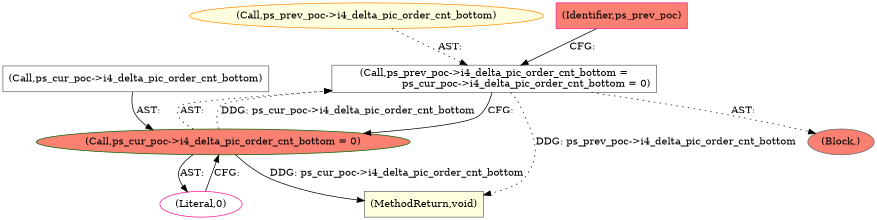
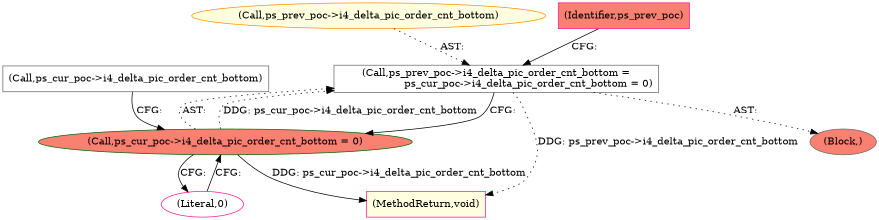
(150, 111) -> (151, 111)
(194, 173) -> (195, 173)
(424, 204) -> (426, 204)
